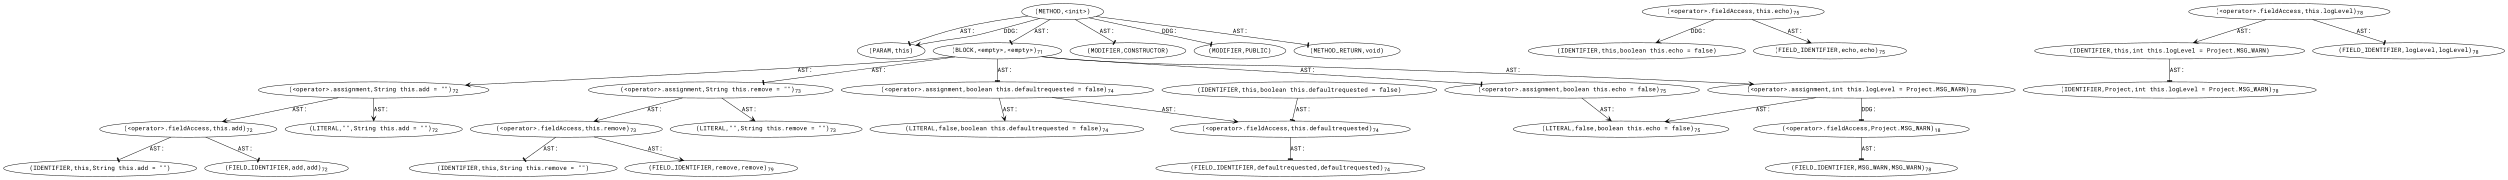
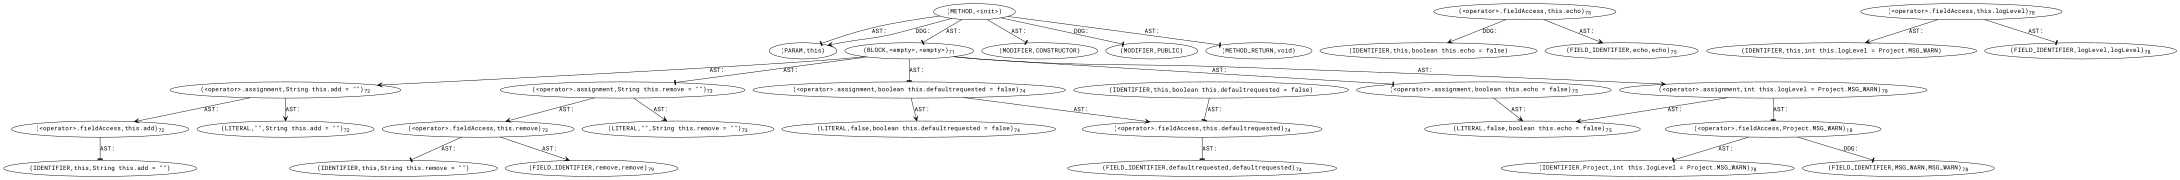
(2170, 69) -> (1712, 148)
(1871, 110) -> (1783, 110)
(1871, 149) -> (1853, 149)
(277, 168) -> none
